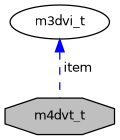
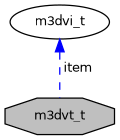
(60, 116) -> (60, 116)
